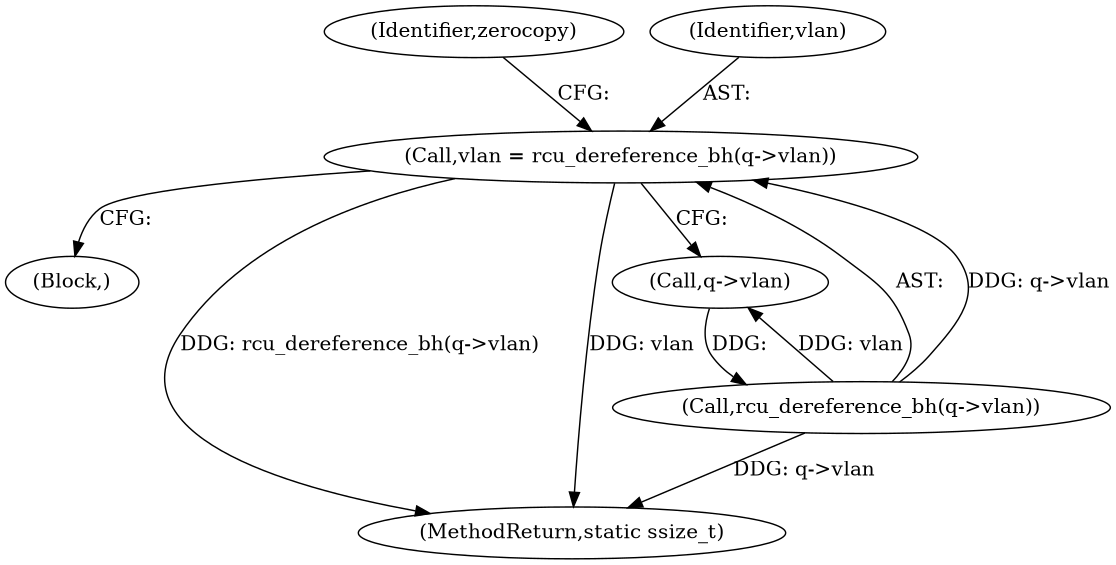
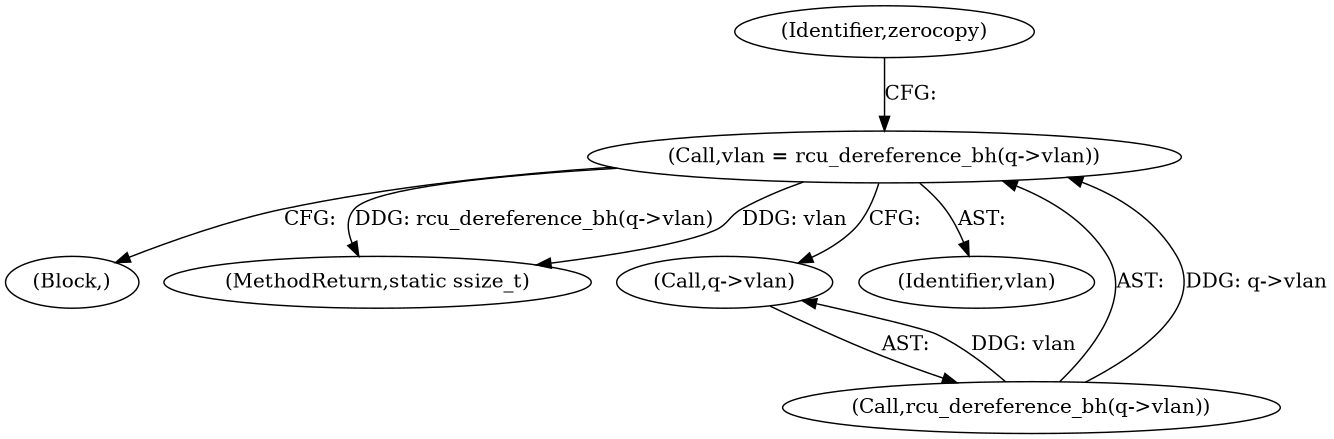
(700, 89) -> (946, 210)
(743, 345) -> (909, 345)
(723, 468) -> none
